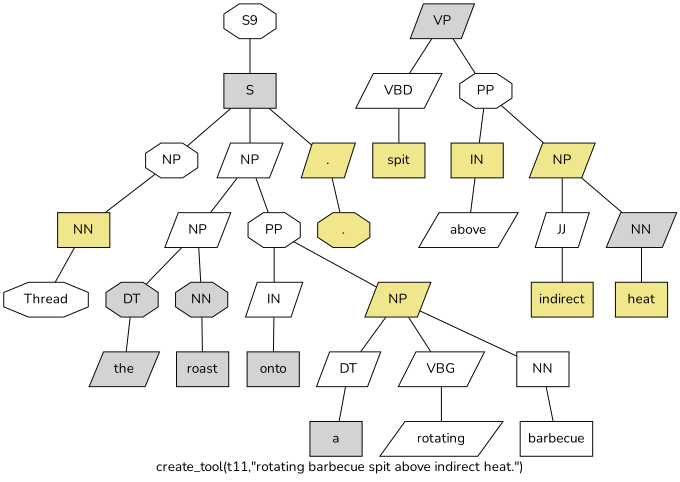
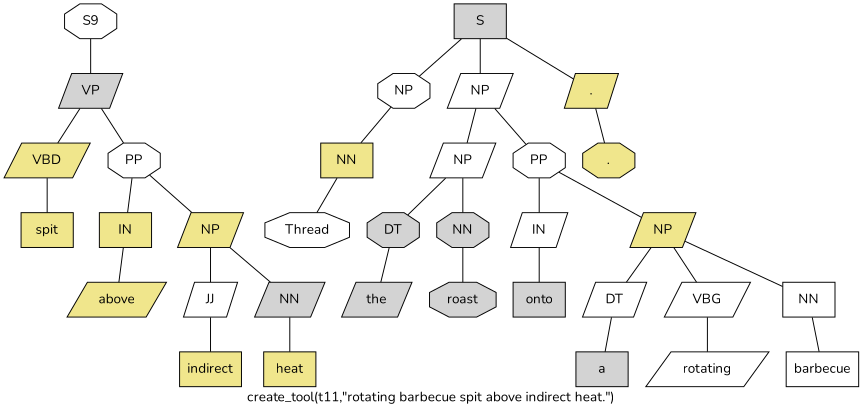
(250, 56) -> (91, 56)
(399, 91) -> (47, 160)
(468, 230) -> (117, 300)
(203, 369) -> (463, 300)
